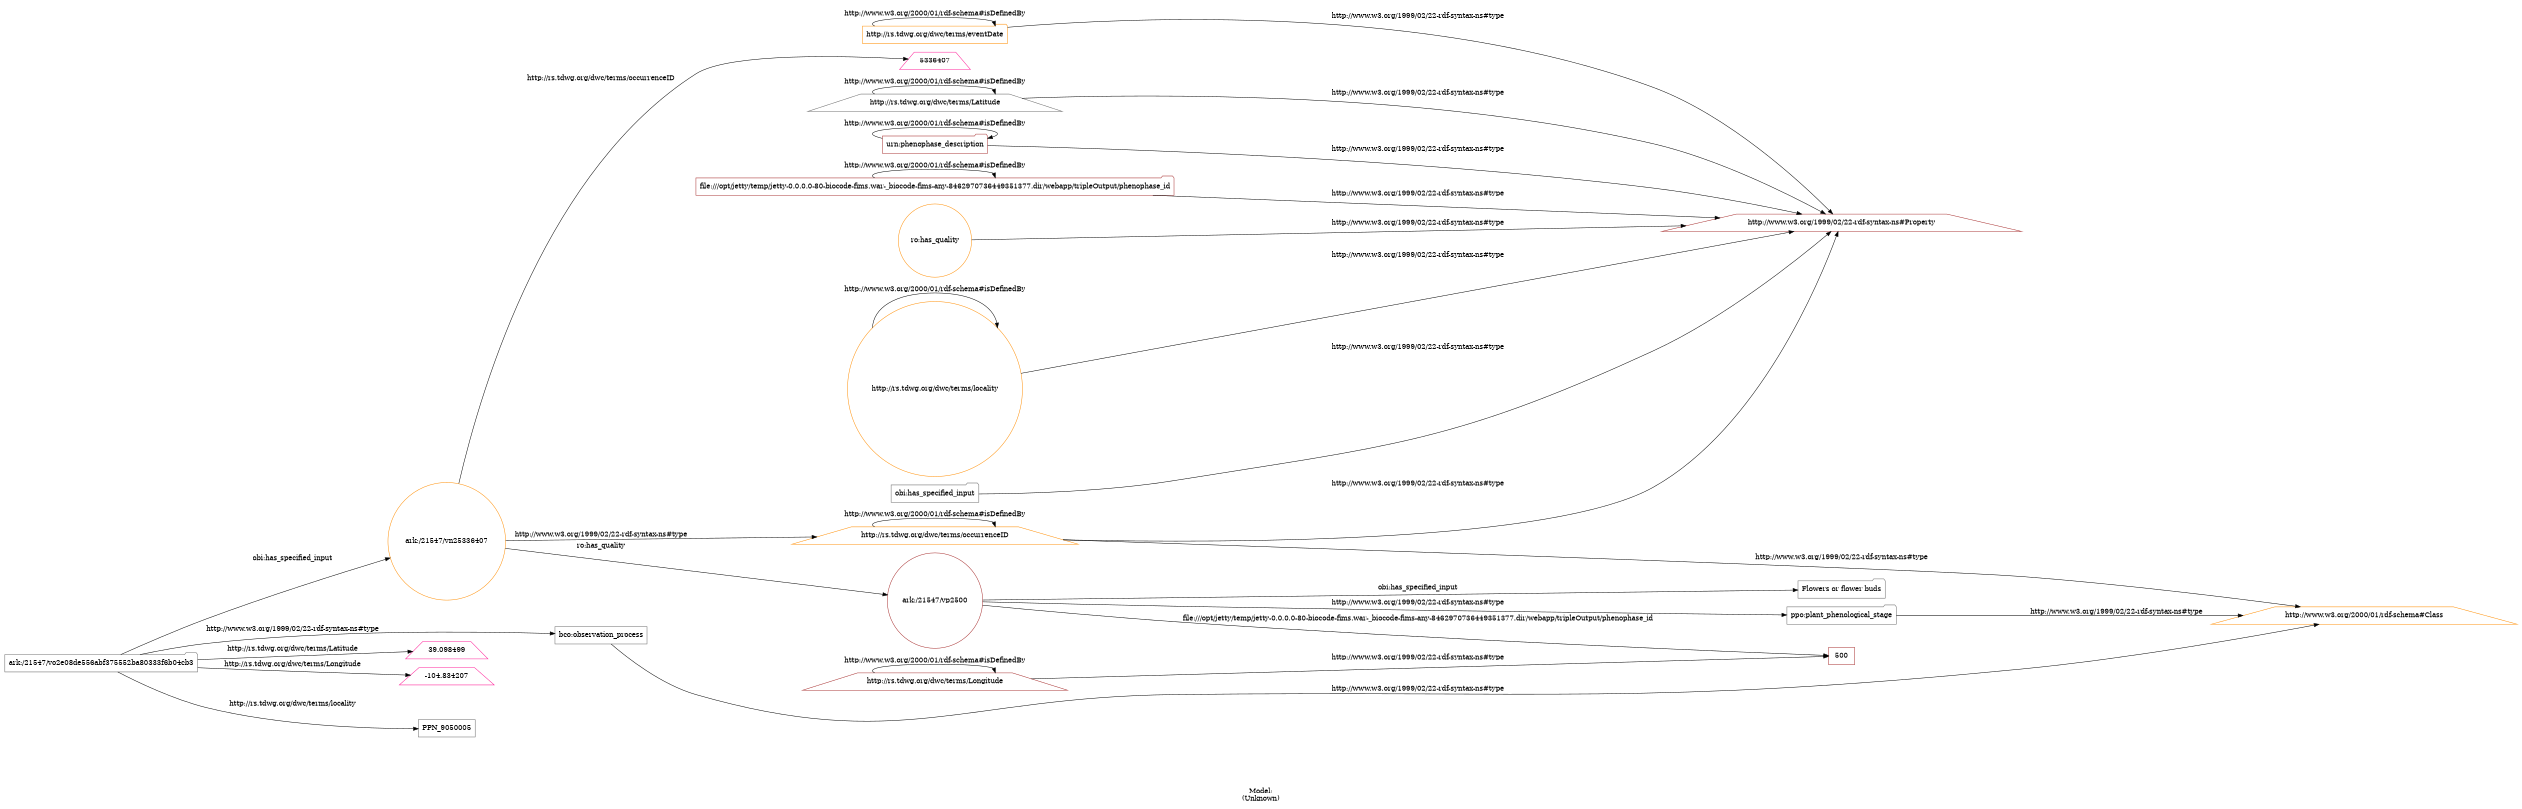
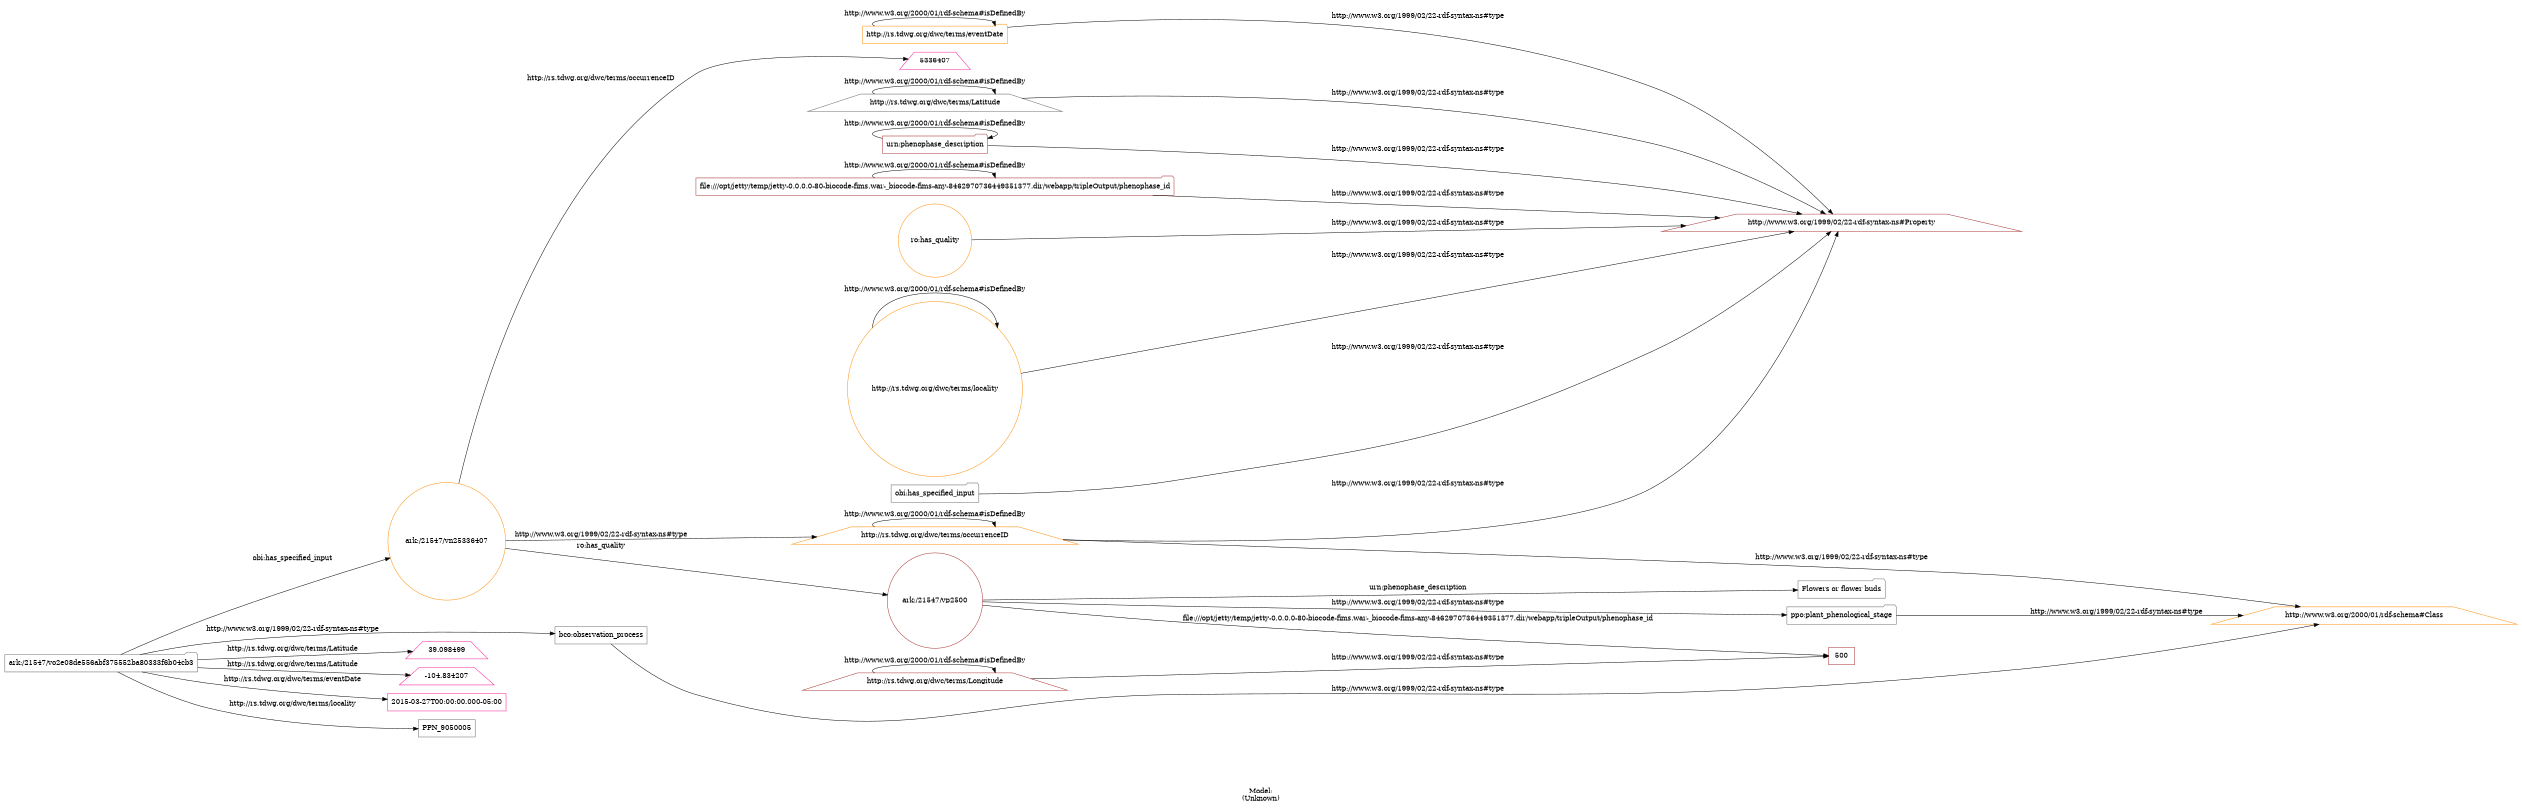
(1418, 588) -> (1418, 588)
(293, 664) -> (293, 664)
none -> (447, 702)
